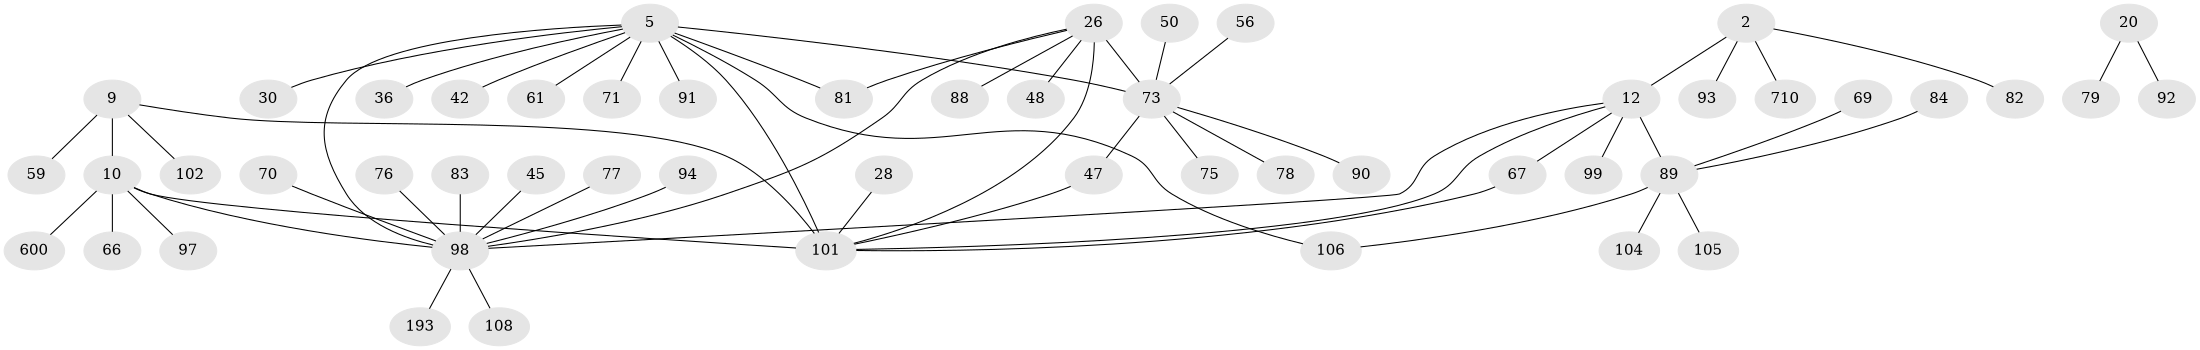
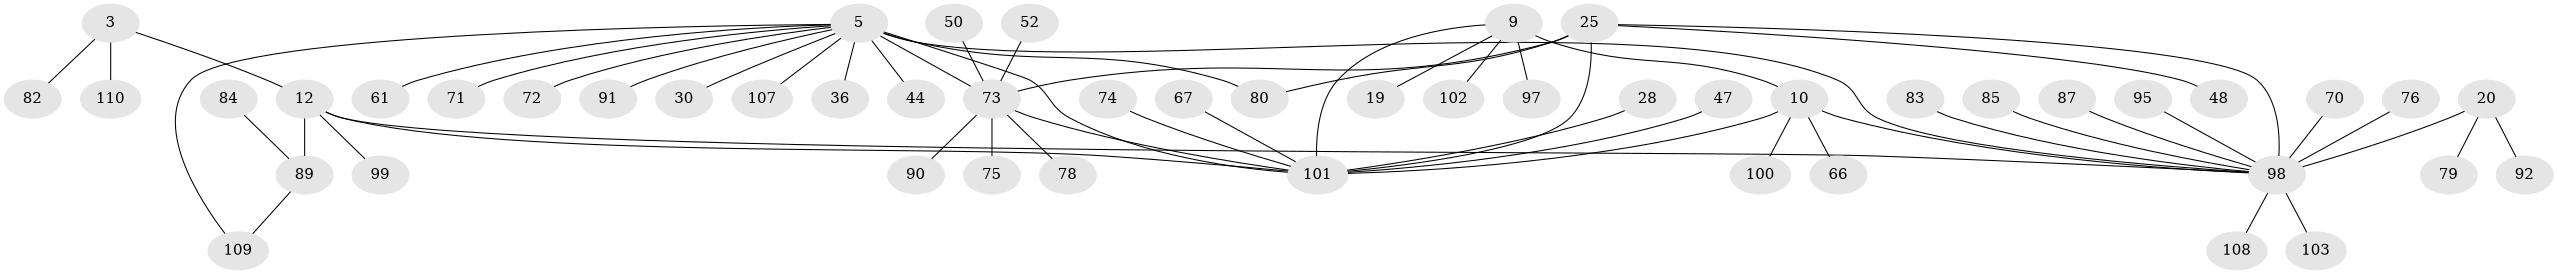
(1094, 23) -> (1590, 23)
(1246, 23) -> (1030, 23)
(1746, 23) -> (111, 23)
(460, 99) -> (916, 99)
none -> (532, 99)
none -> (762, 99)
(844, 99) -> (1260, 99)
(960, 99) -> none
none -> (1108, 99)
(1707, 99) -> none
(1785, 99) -> (111, 99)
(1863, 99) -> none
(1123, 137) -> (1082, 131)
(1574, 137) -> none
none -> (2384, 141)
(36, 175) -> (1376, 99)
(536, 175) -> (1991, 99)
(612, 175) -> (2067, 99)
(688, 175) -> (2143, 99)
(150, 213) -> (1523, 61)
(34, 251) -> (1760, 175)
(1331, 251) -> (238, 251)
(1629, 251) -> none
(1708, 251) -> none
(420, 327) -> (2316, 251)
